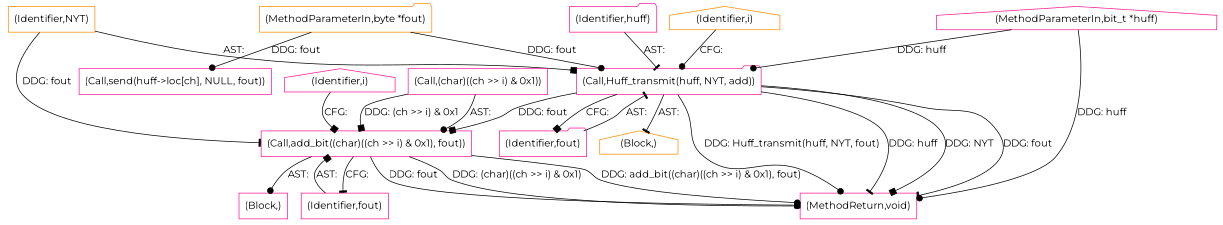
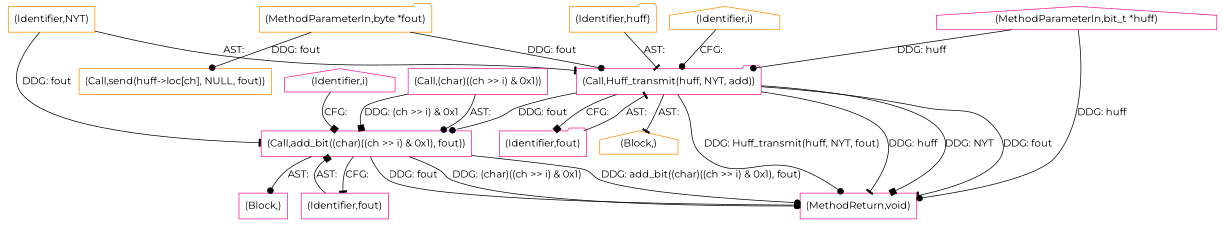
(613, 19) -> (613, 19)
(333, 64) -> (333, 64)
(175, 82) -> (175, 82)
(516, 108) -> (516, 108)
